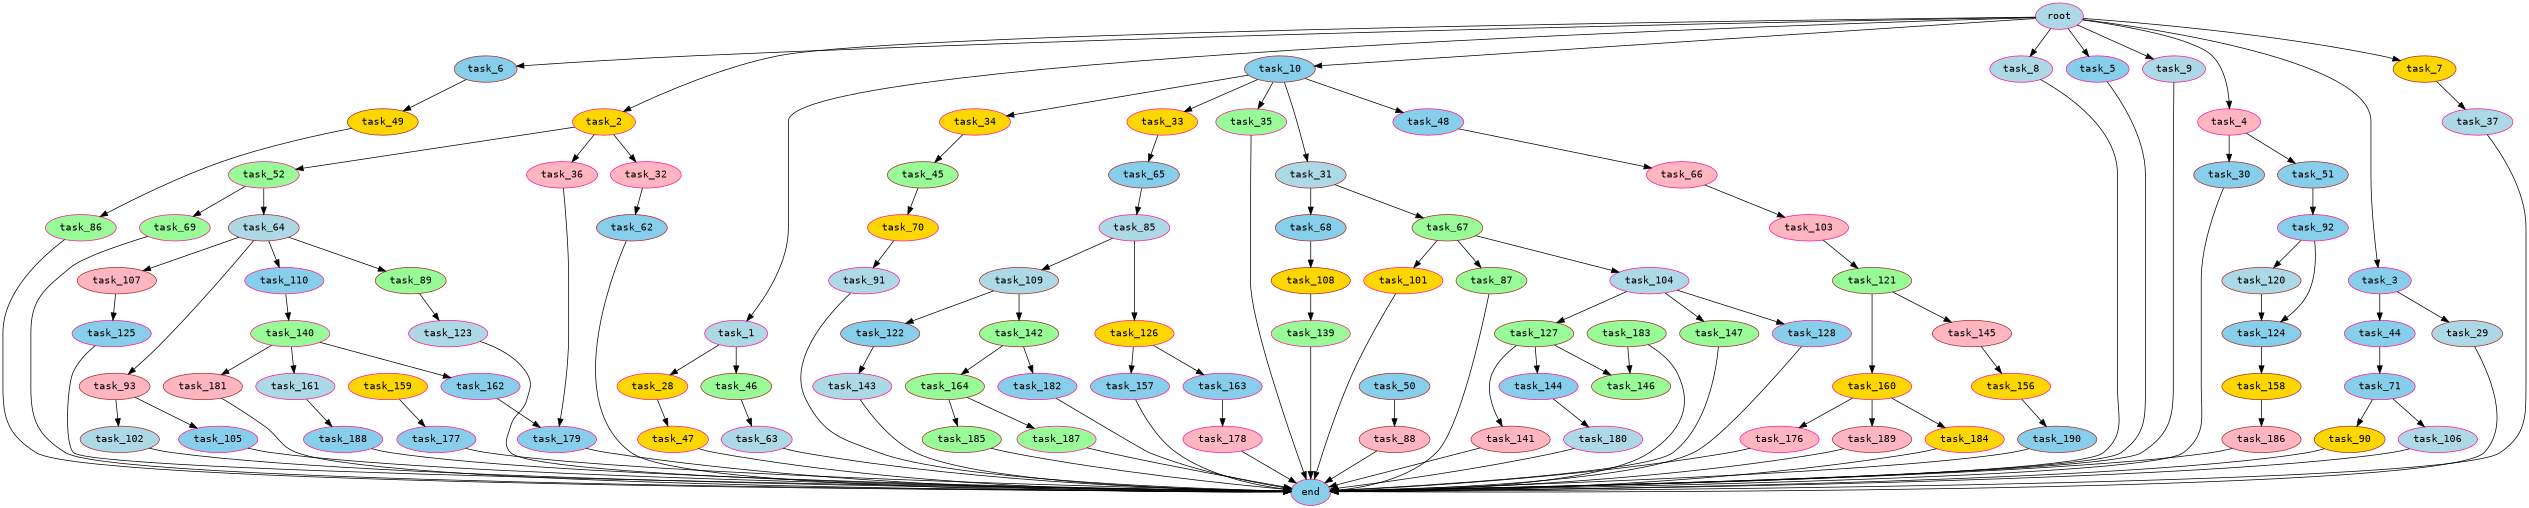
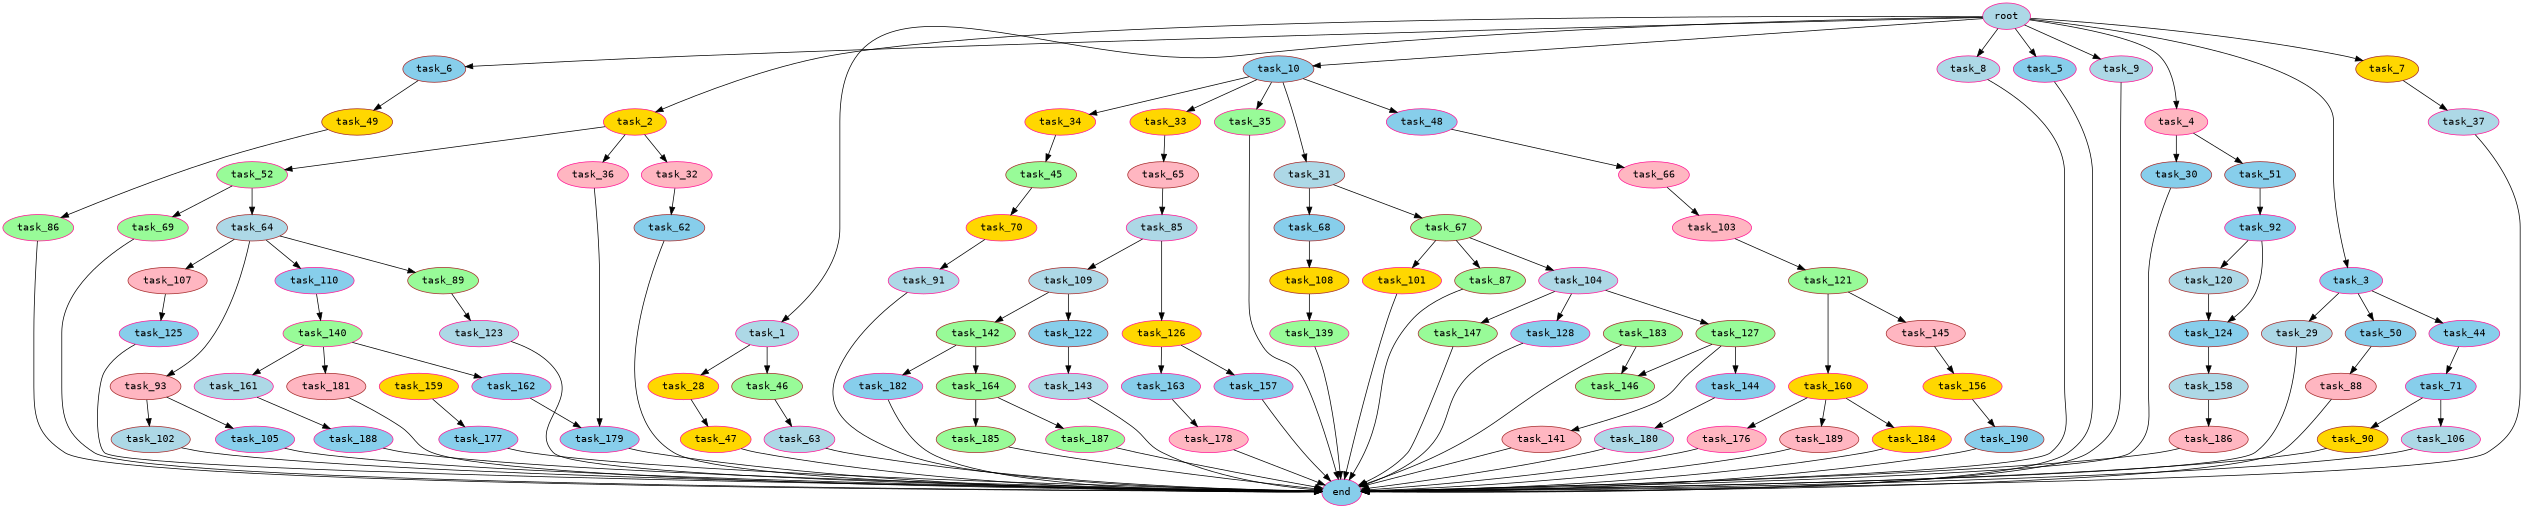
(1144, 175) -> (1163, 175)
none -> (2364, 304)
(2261, 386) -> (2209, 386)
